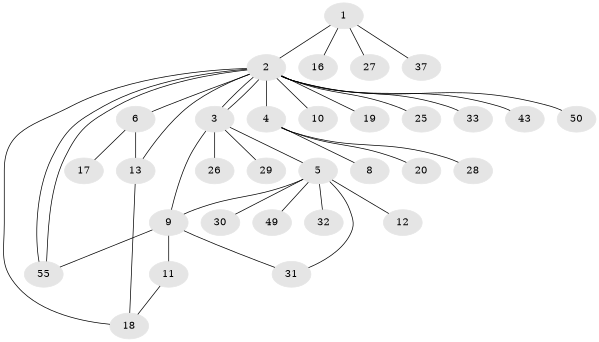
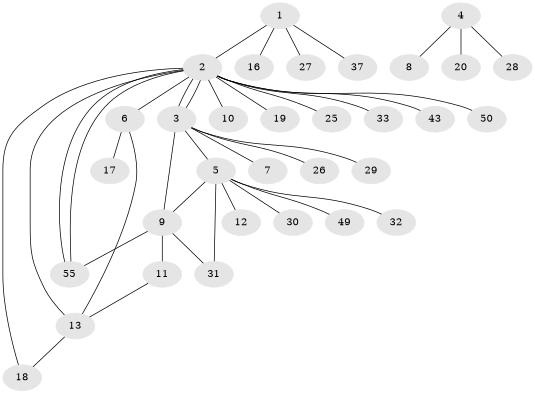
(266, 93) -> none
none -> (268, 171)
(149, 300) -> (119, 300)
